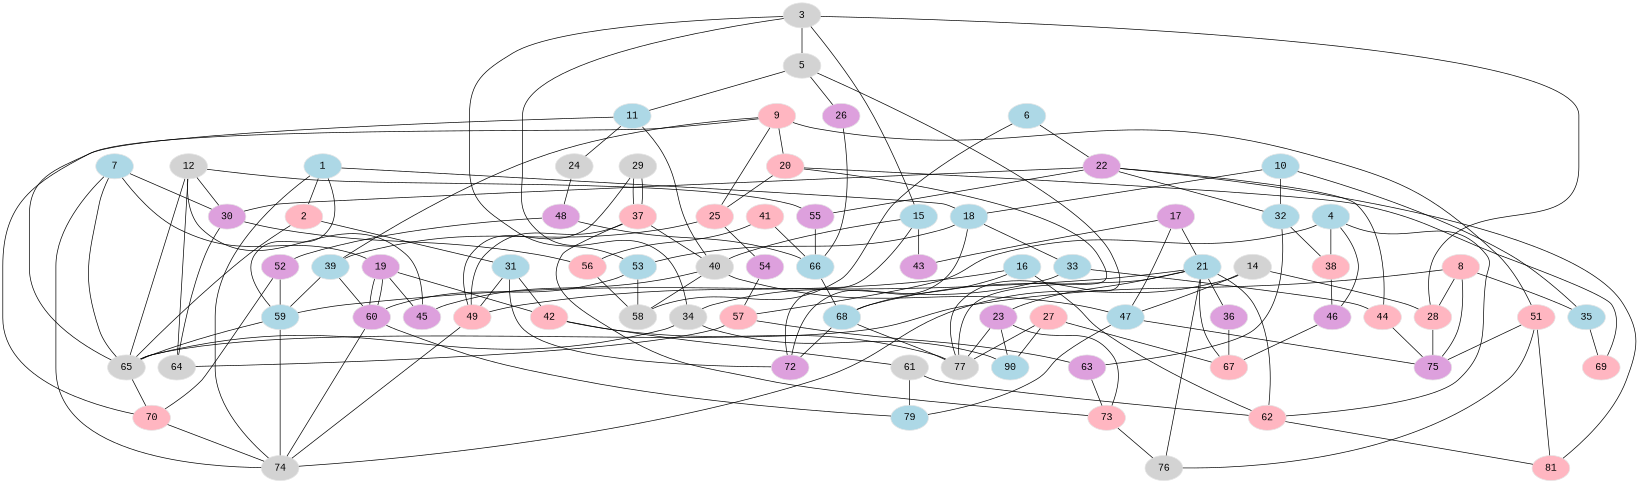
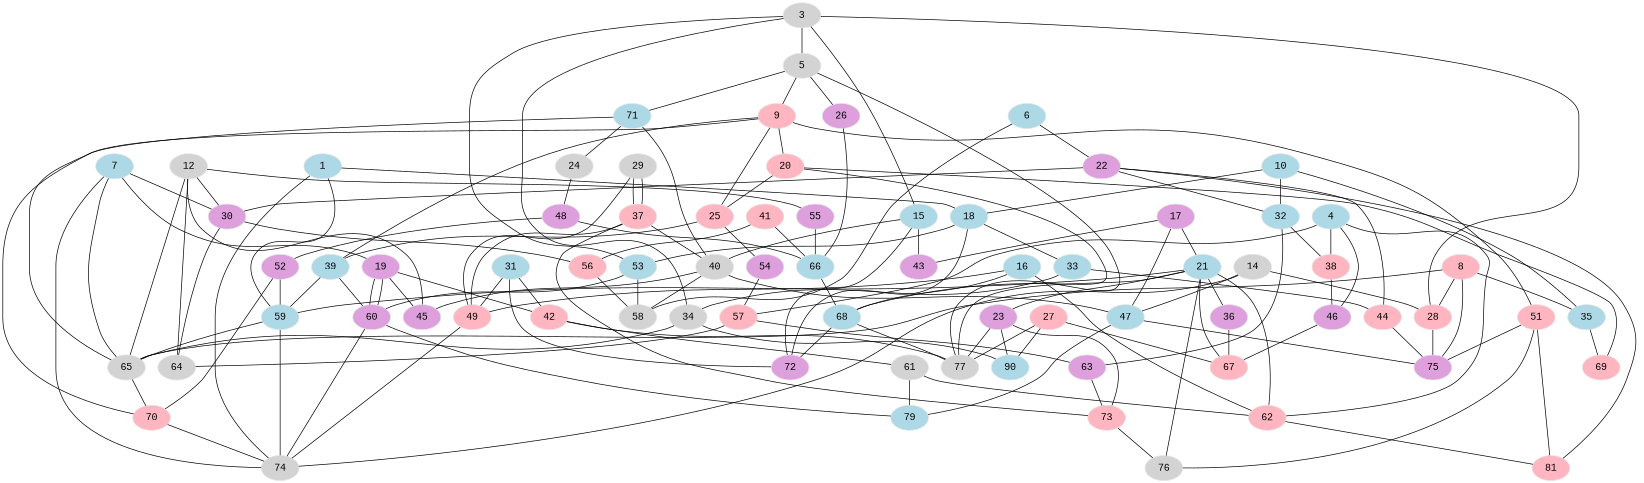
none -> (789, 91)
(632, 116) -> (632, 116)
(965, 190) -> none
(304, 217) -> none
